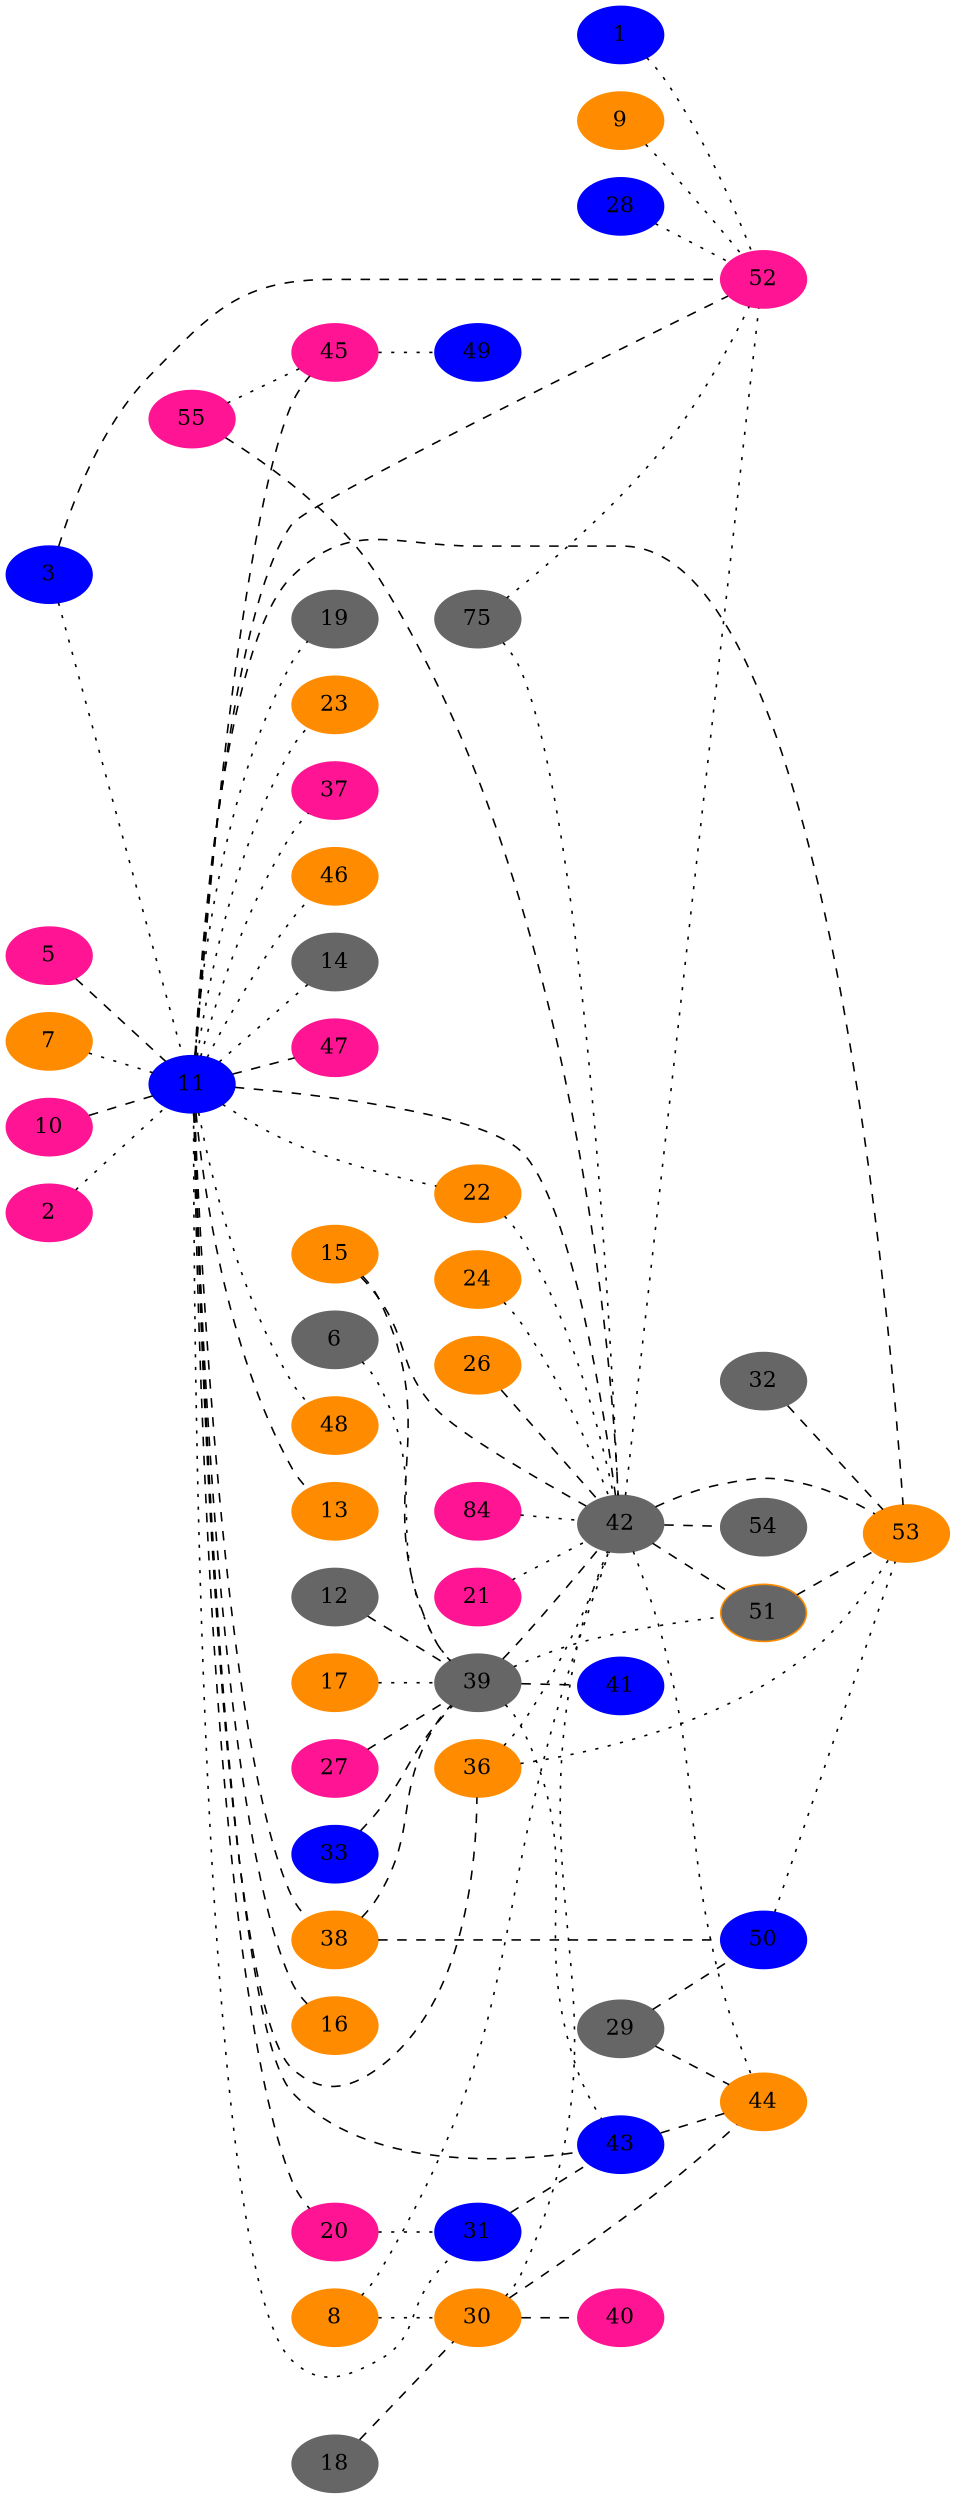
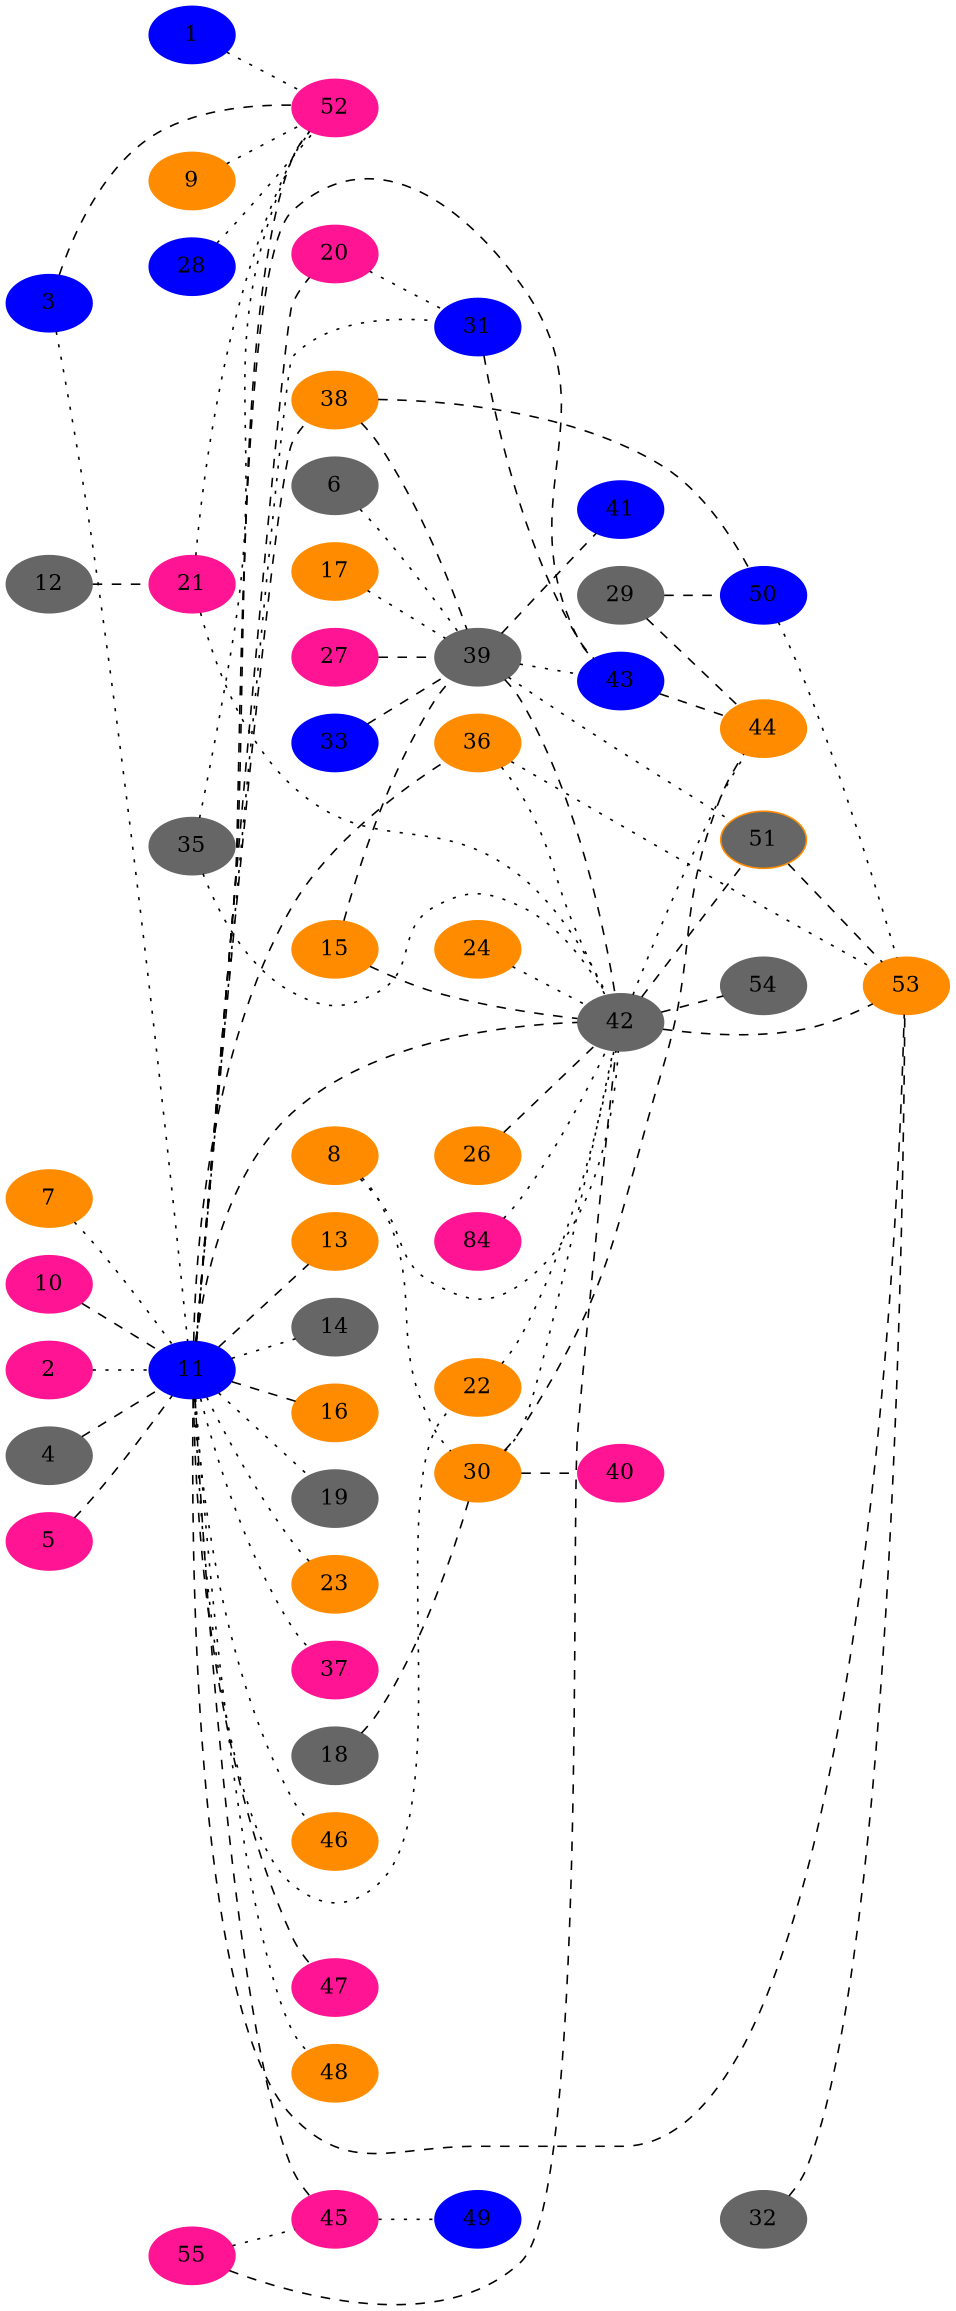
(478, 619) -> (192, 846)
(692, 902) -> (231, 337)
none -> (49, 1456)
(406, 1640) -> (121, 584)
